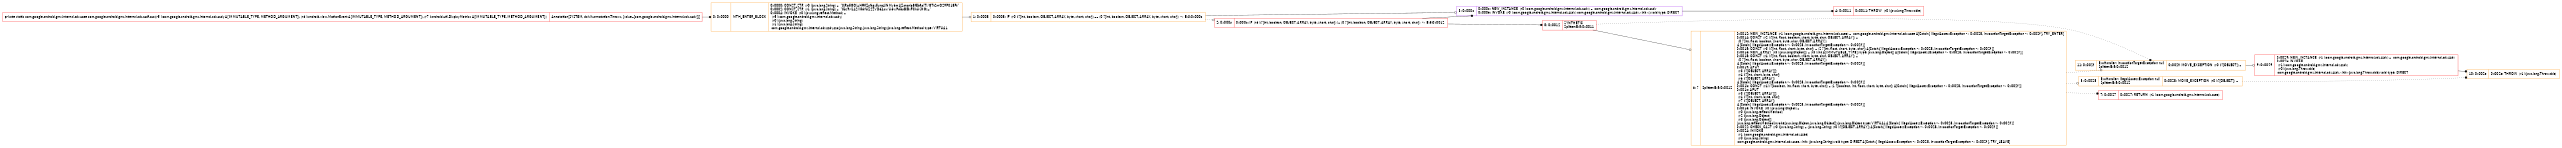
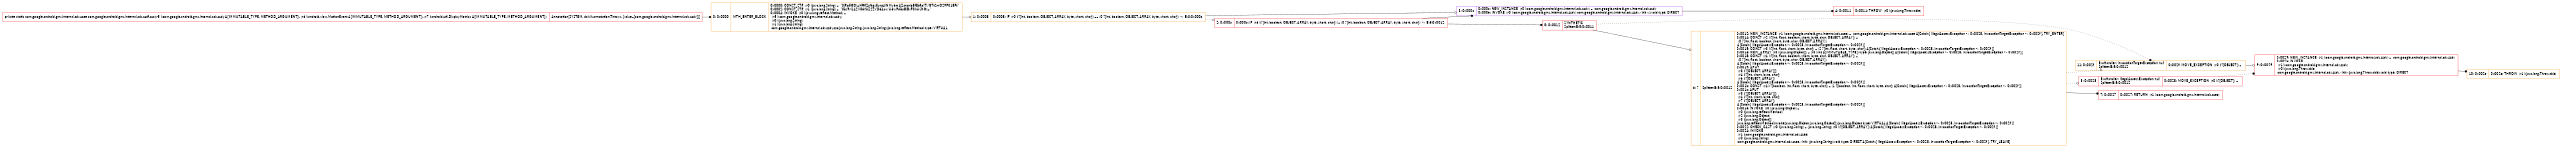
(2160, 81) -> (2160, 81)
(2354, 81) -> (2236, 75)
(2081, 93) -> (2081, 93)
